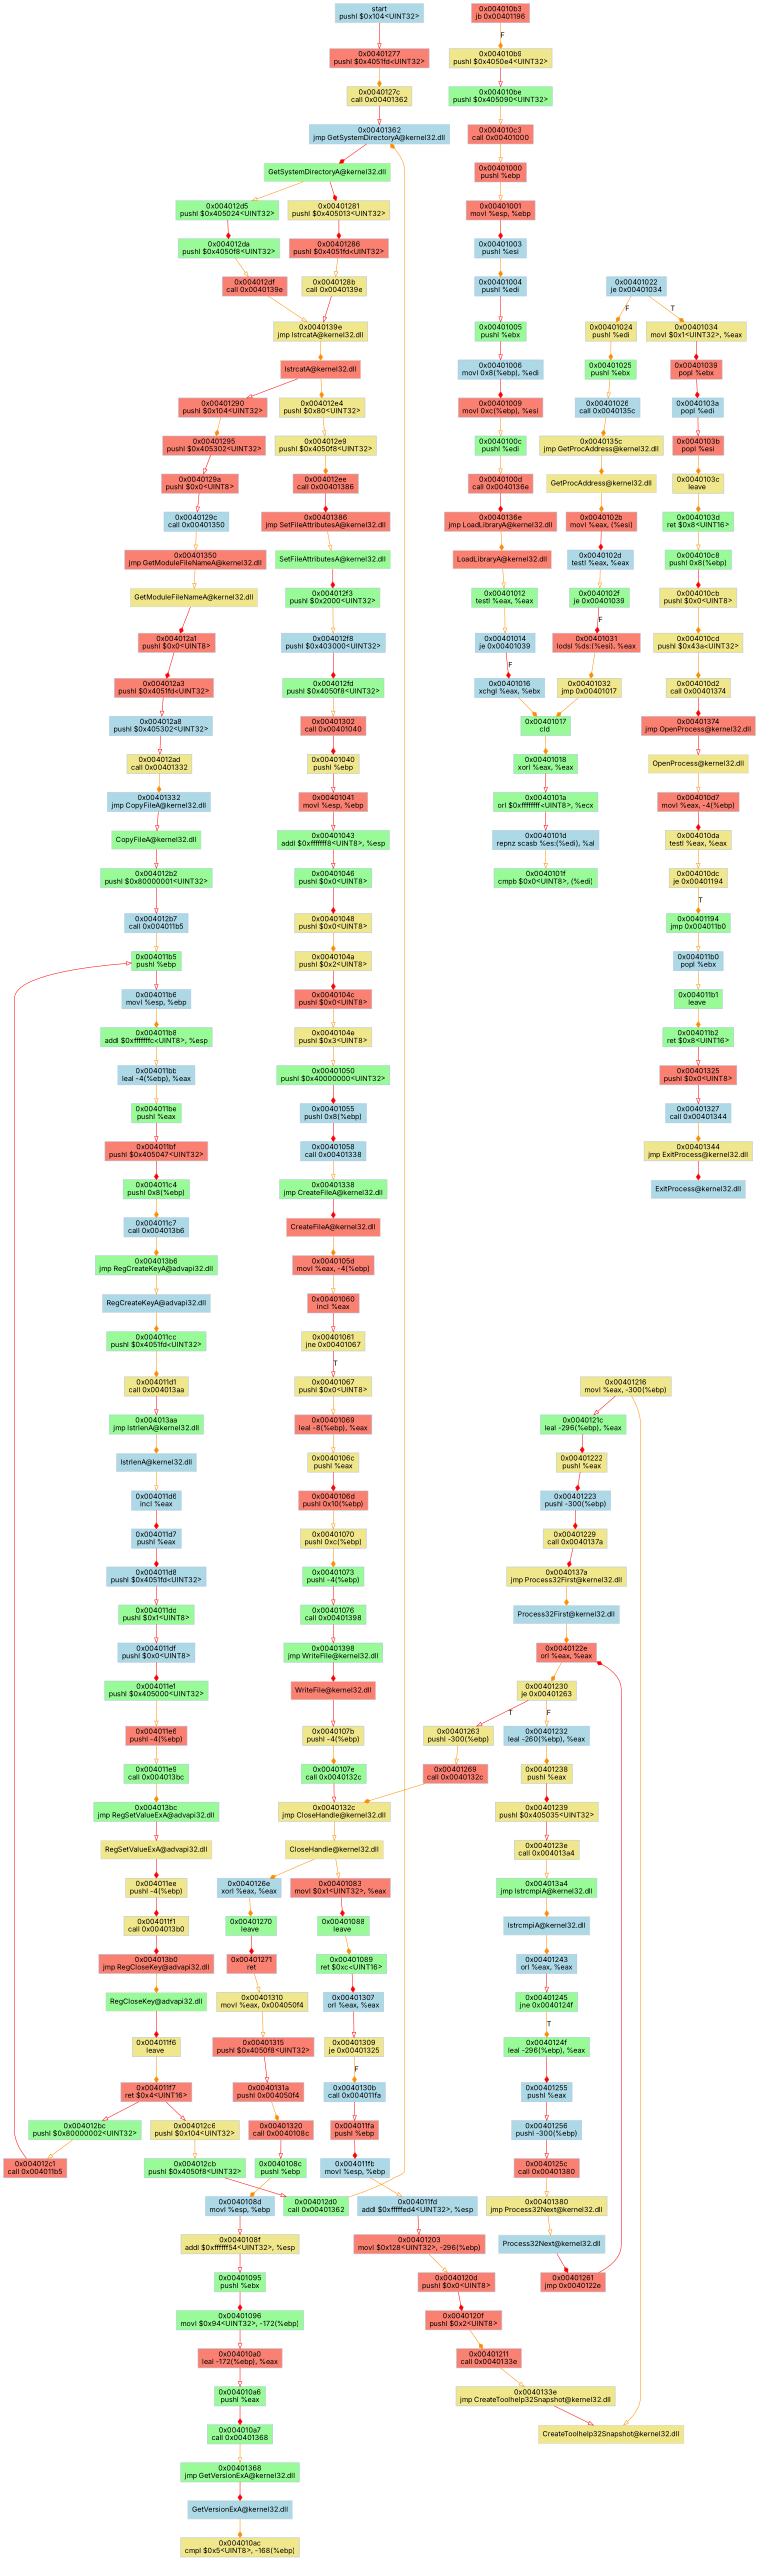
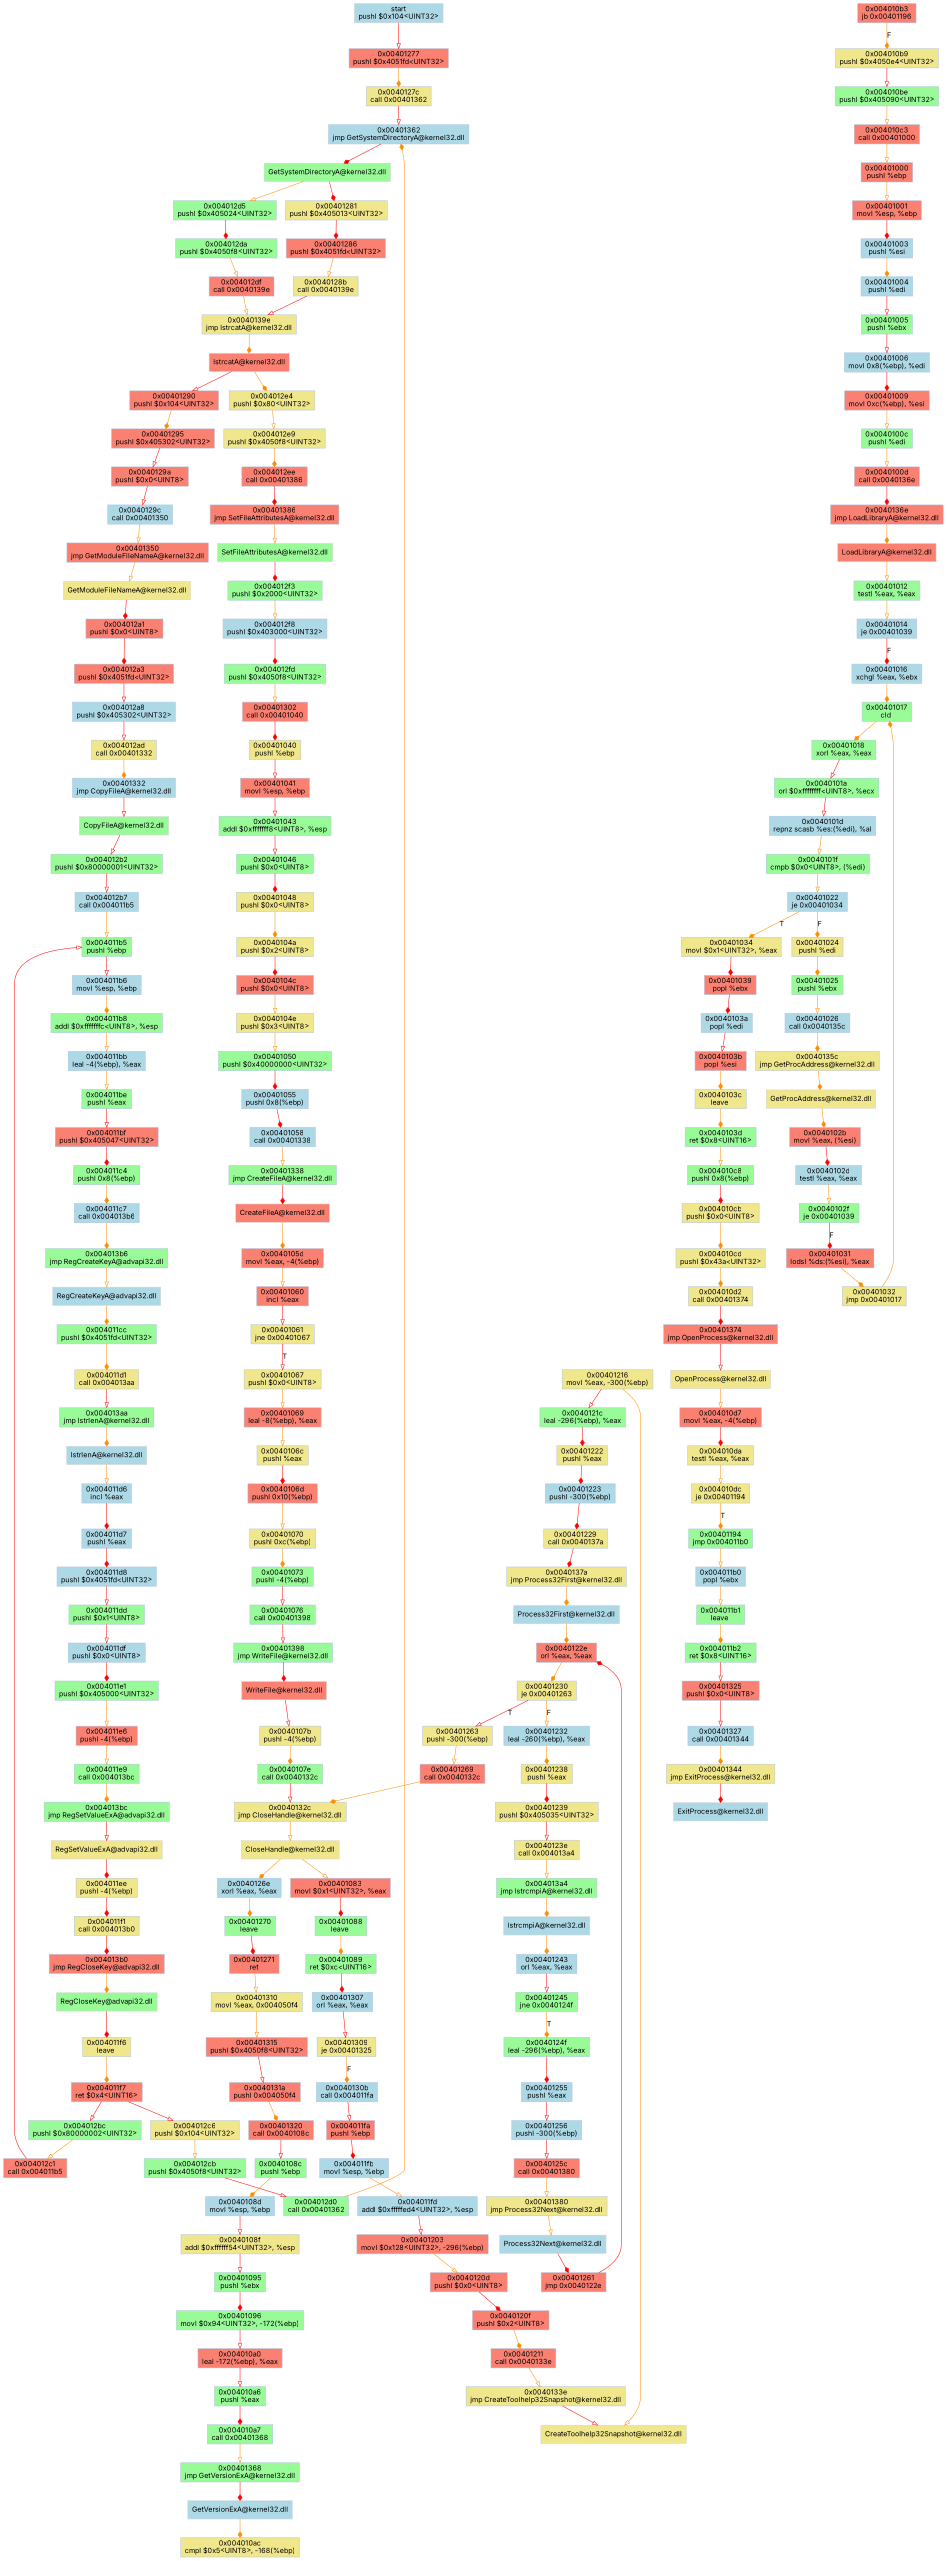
none -> (818, 880)
